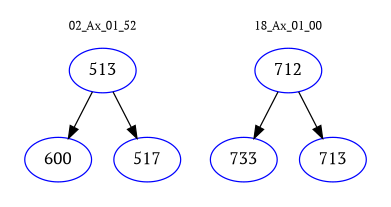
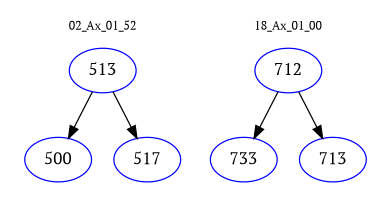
(58, 160) -> (58, 160)
